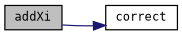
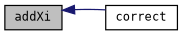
(78, 26) -> (90, 9)
